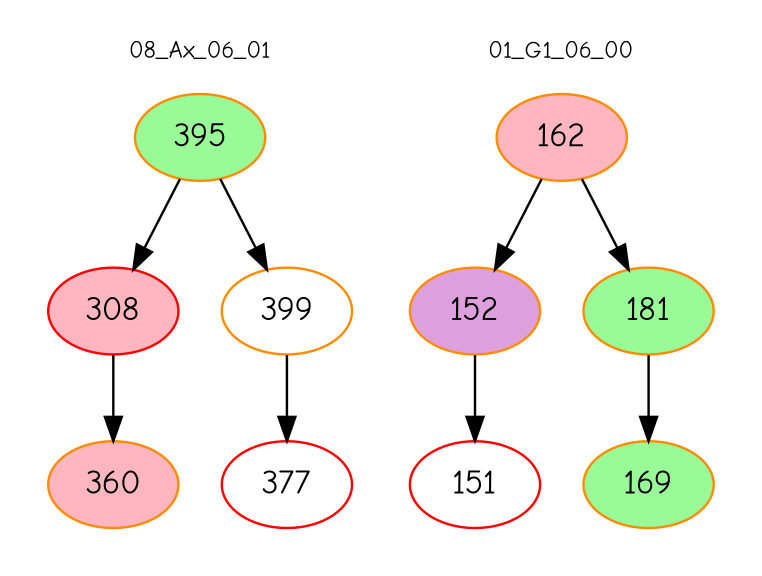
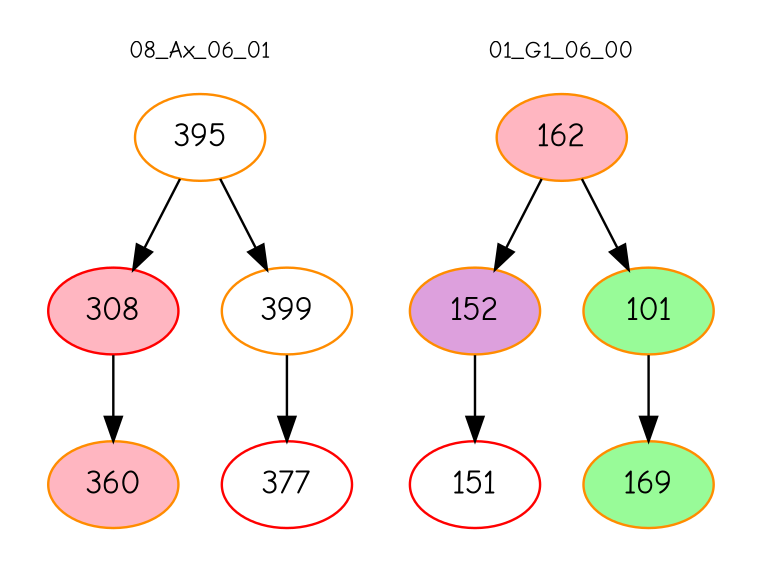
(200, 137) -> (200, 137)
(649, 311) -> (649, 311)
